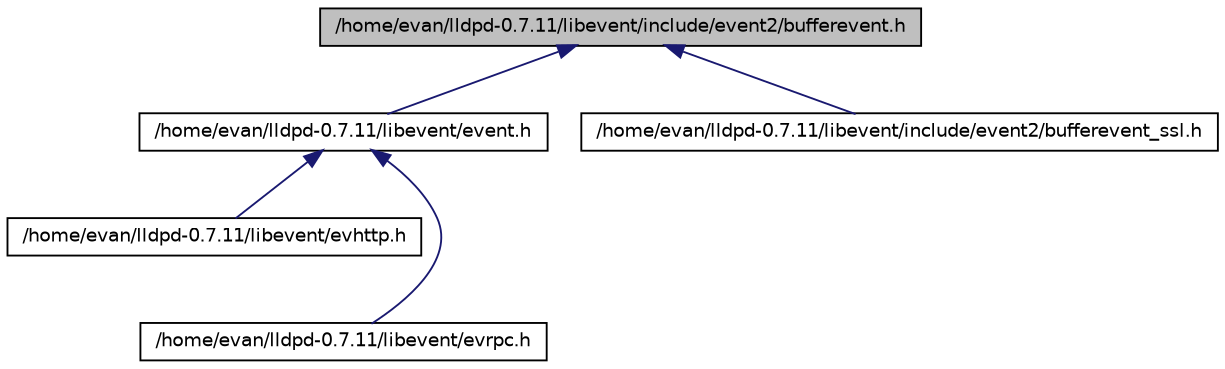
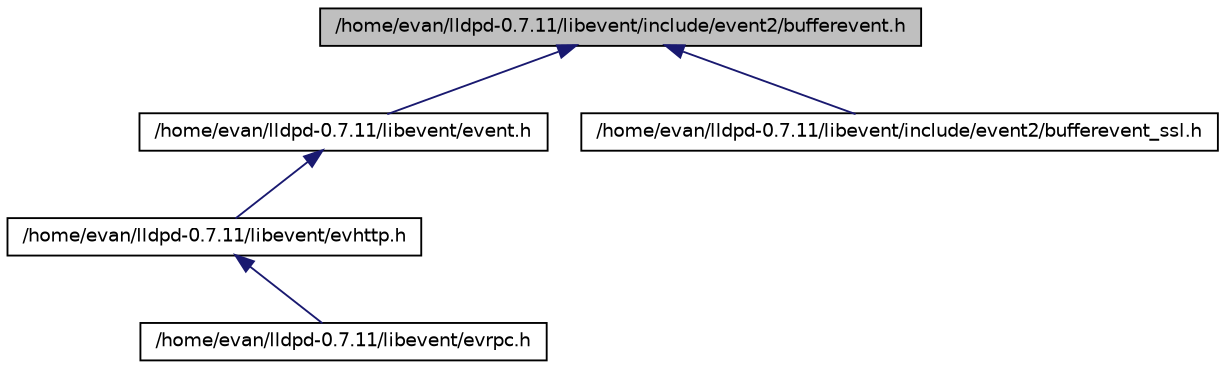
(440, 246) -> (286, 295)
